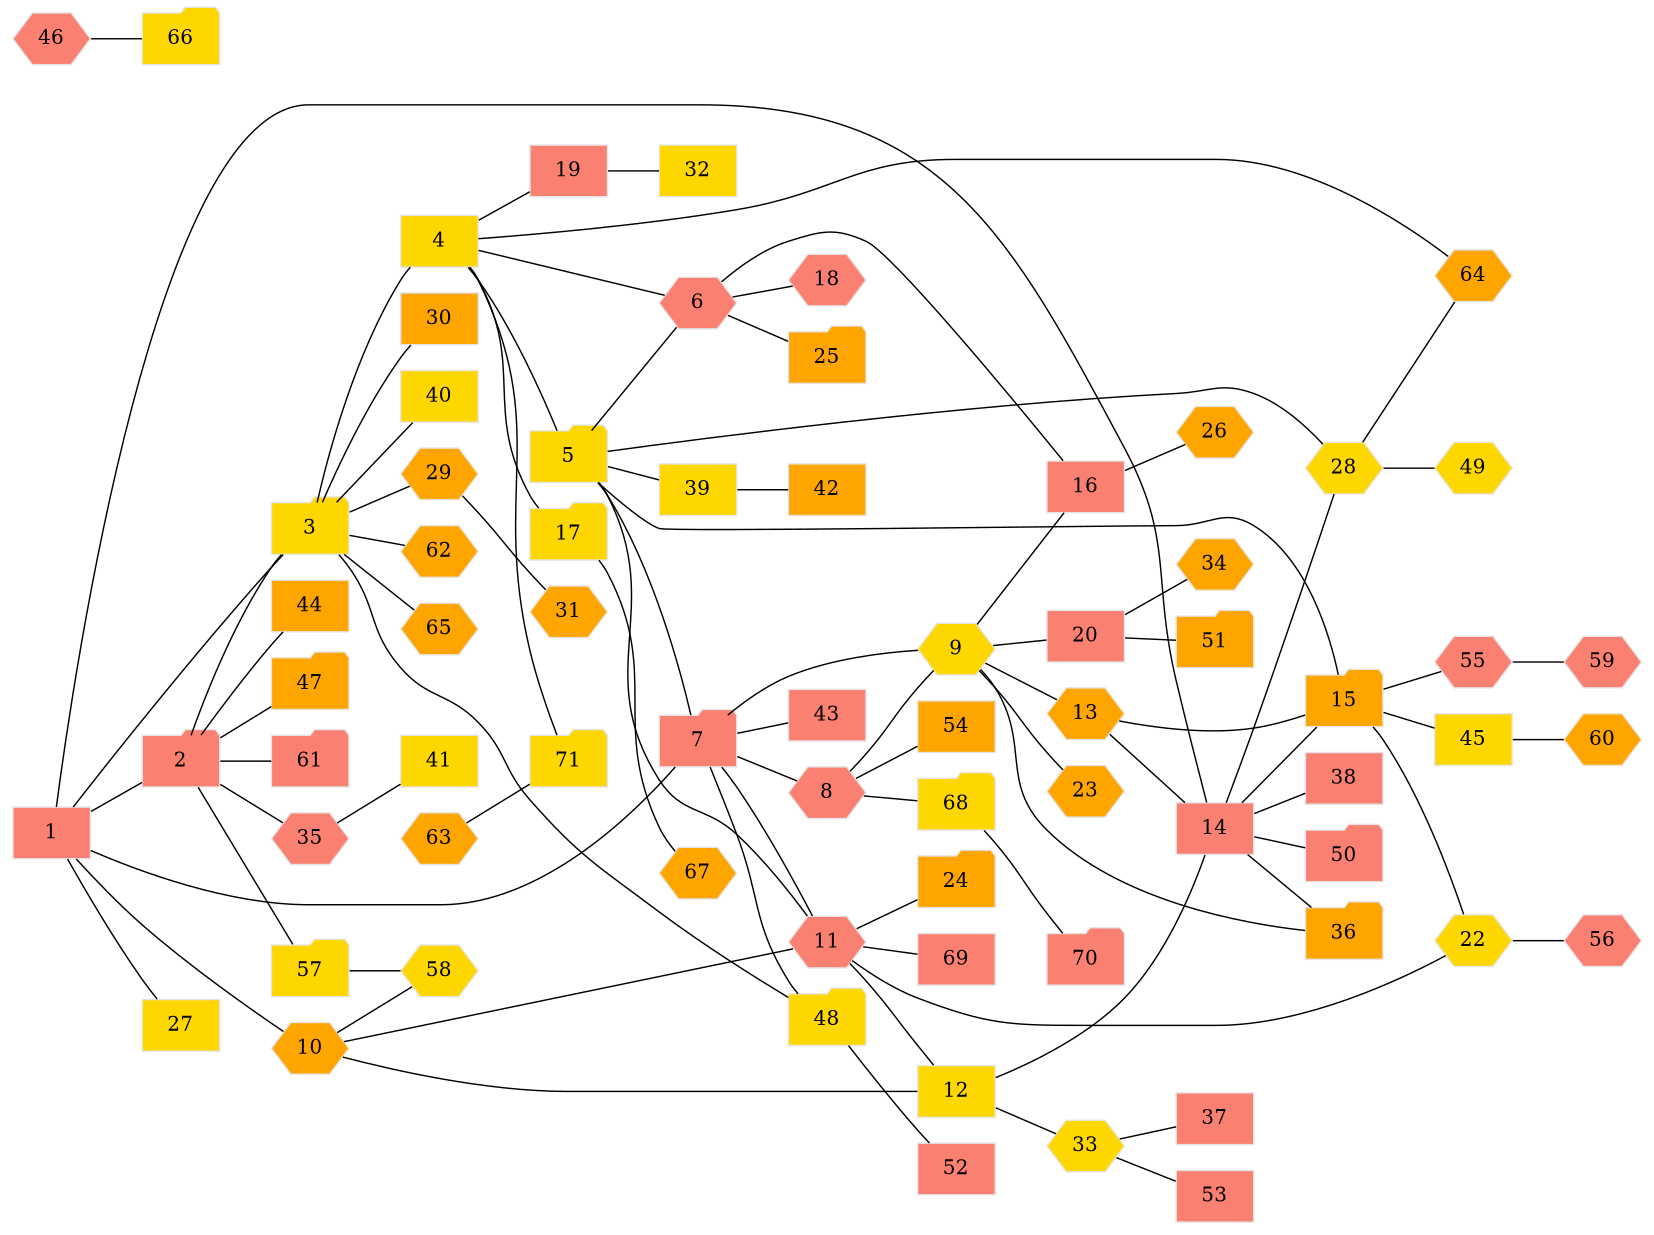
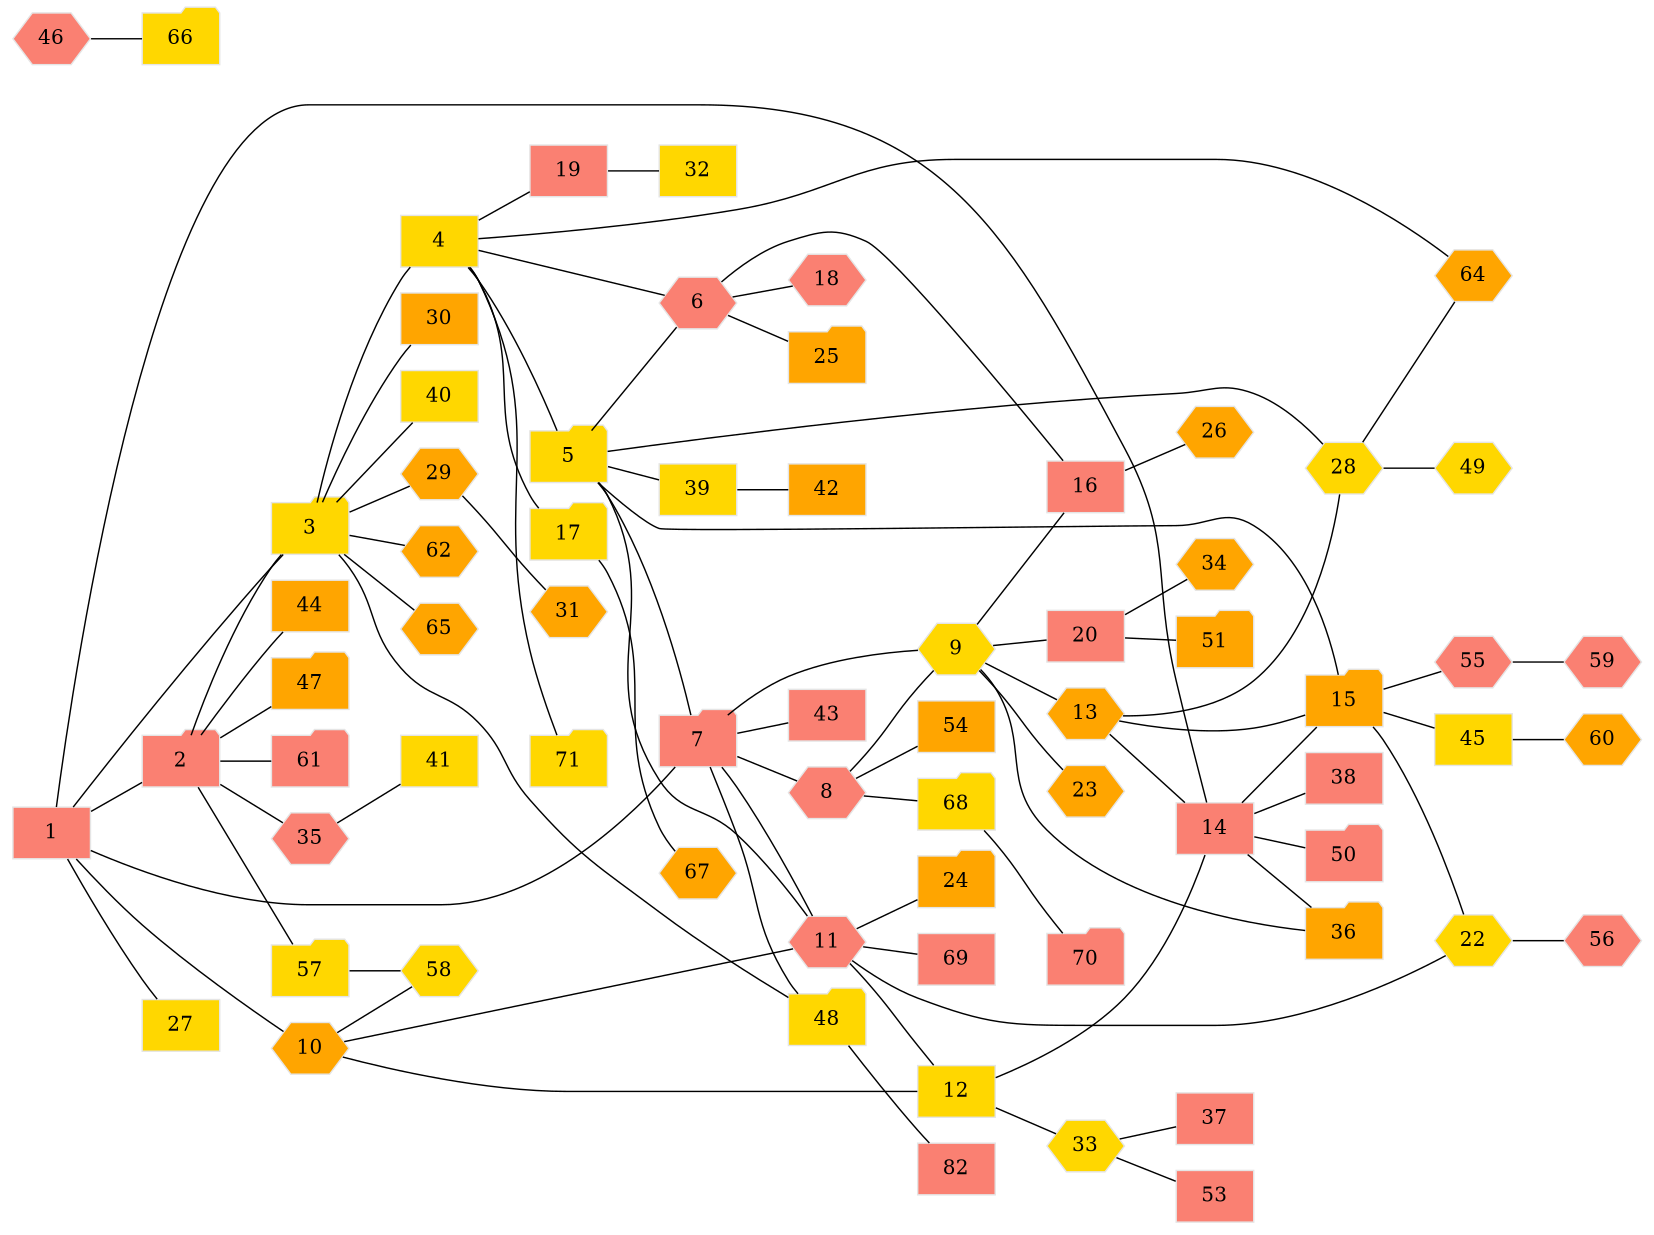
(1282, 649) -> (1278, 655)
(439, 839) -> none
(956, 1169) -> (956, 1169)
